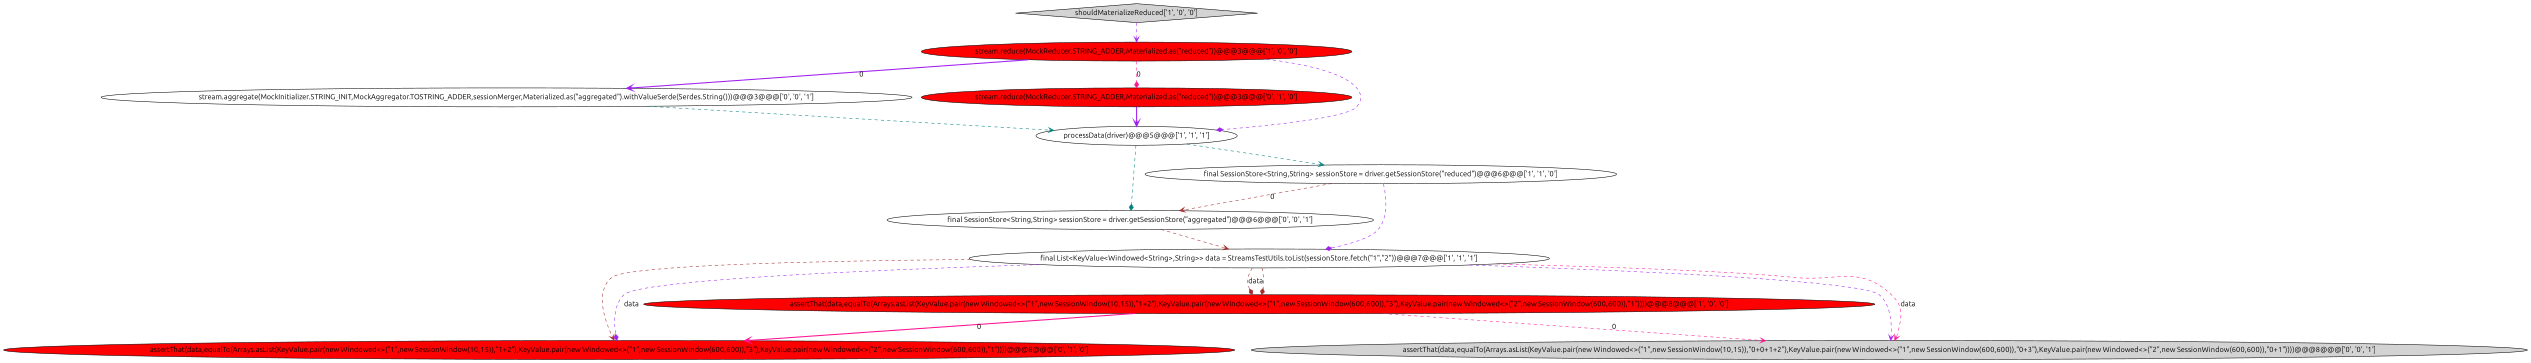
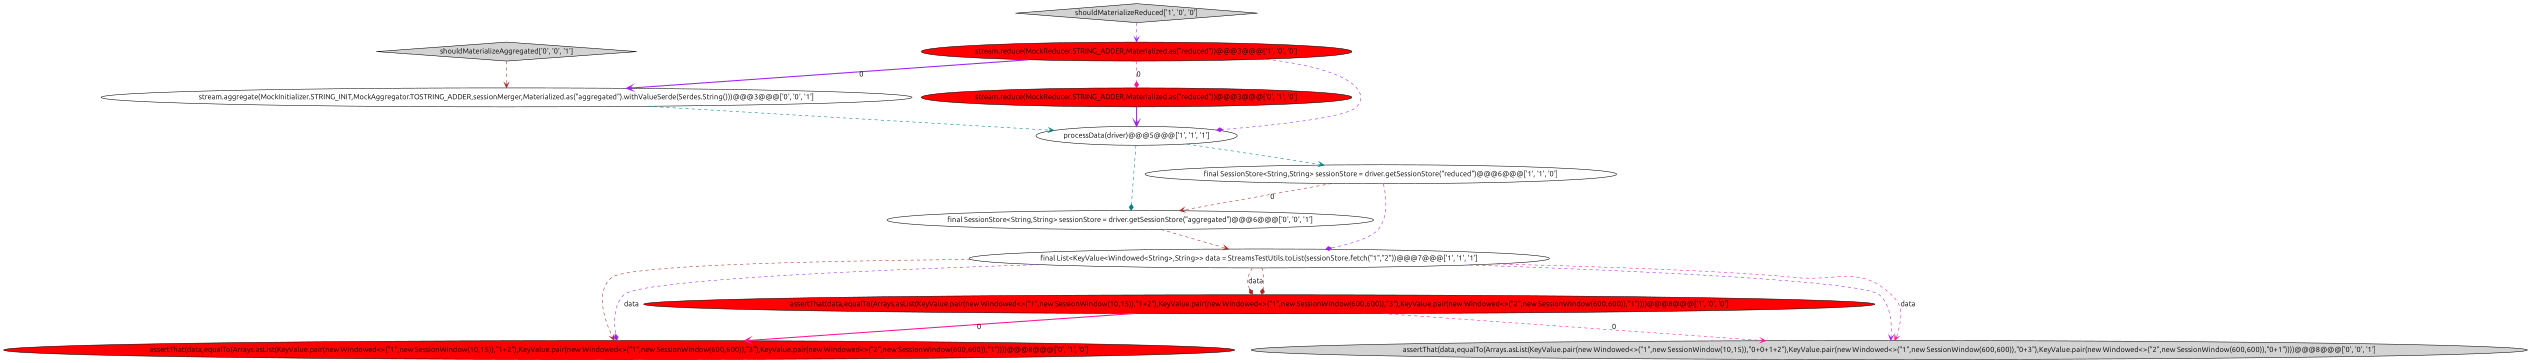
none -> (507, 52)
